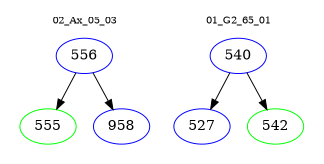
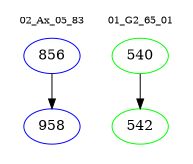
(85, 21) -> (52, 21)
(84, 56) -> (52, 56)
(238, 56) -> (140, 56)
(48, 126) -> none
(202, 126) -> none
